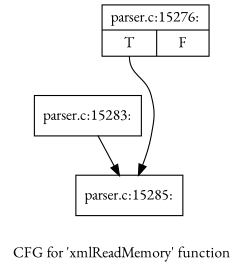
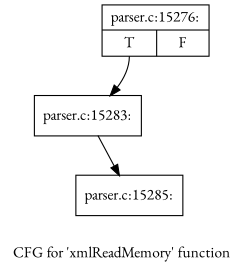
(154, 108) -> (126, 73)
